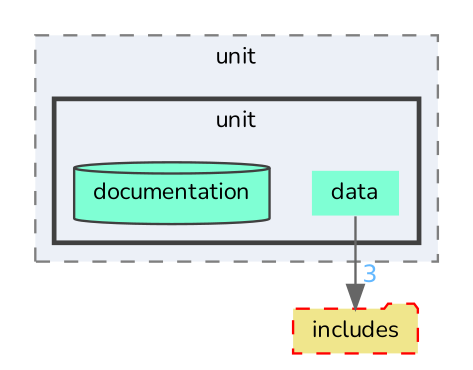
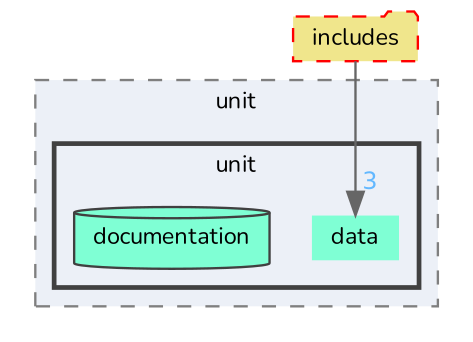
(355, 251) -> (355, 126)
